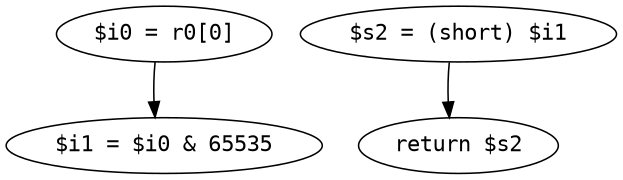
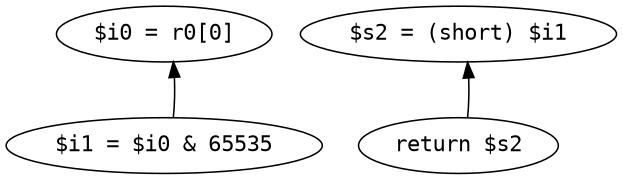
(154, 82) -> (175, 97)
(448, 82) -> (469, 98)
